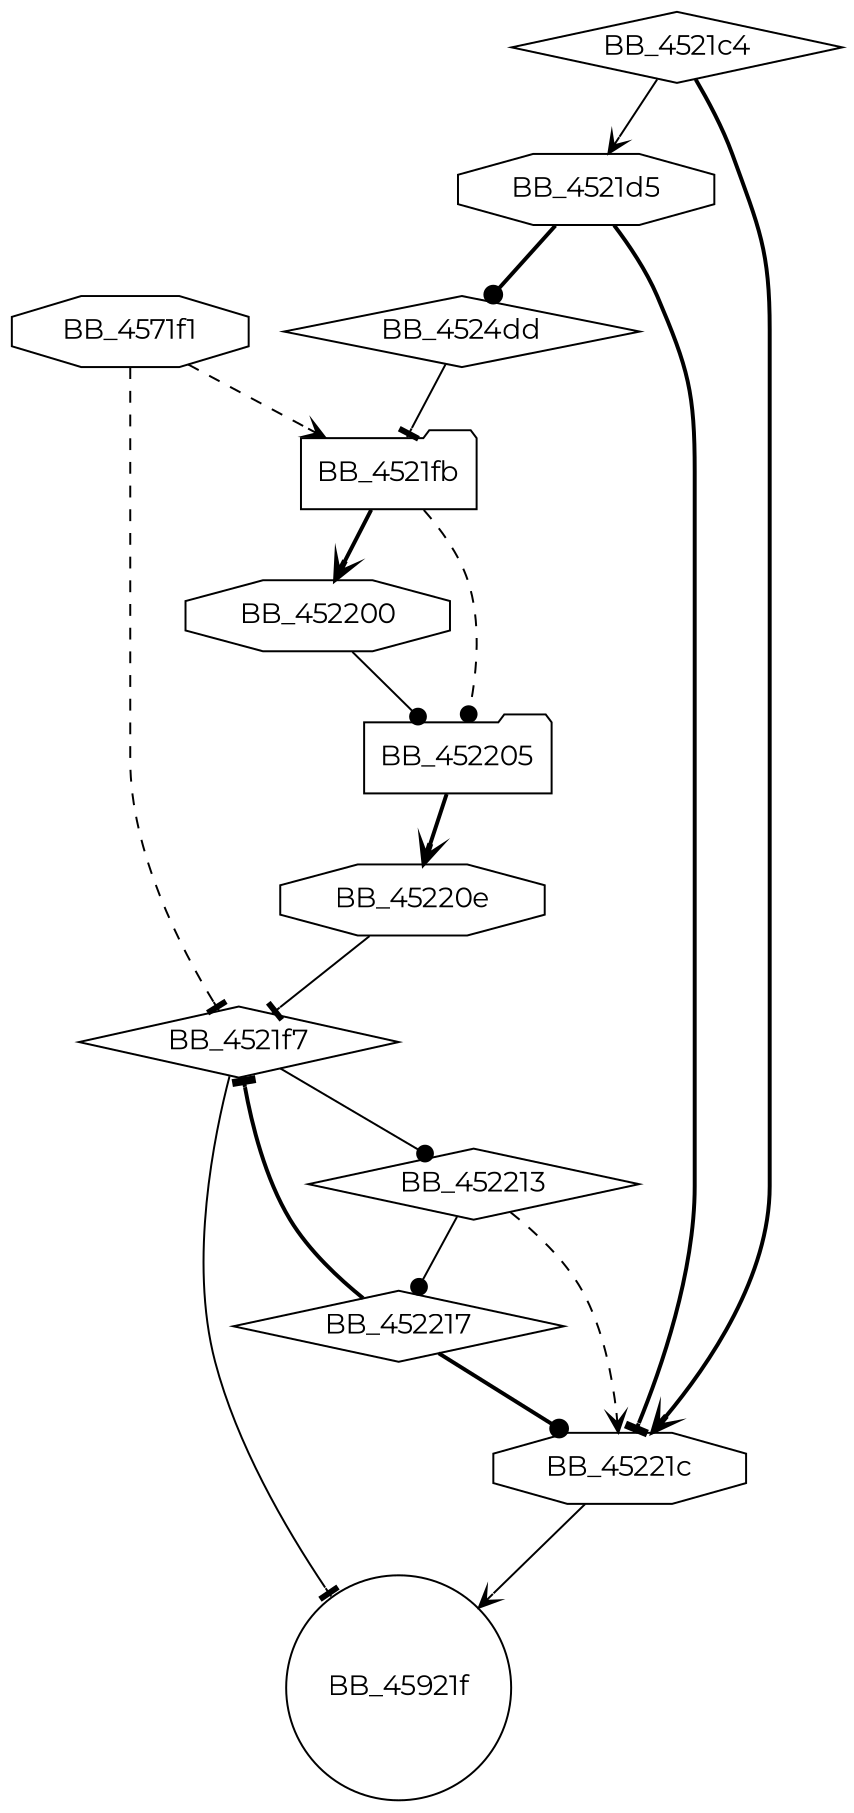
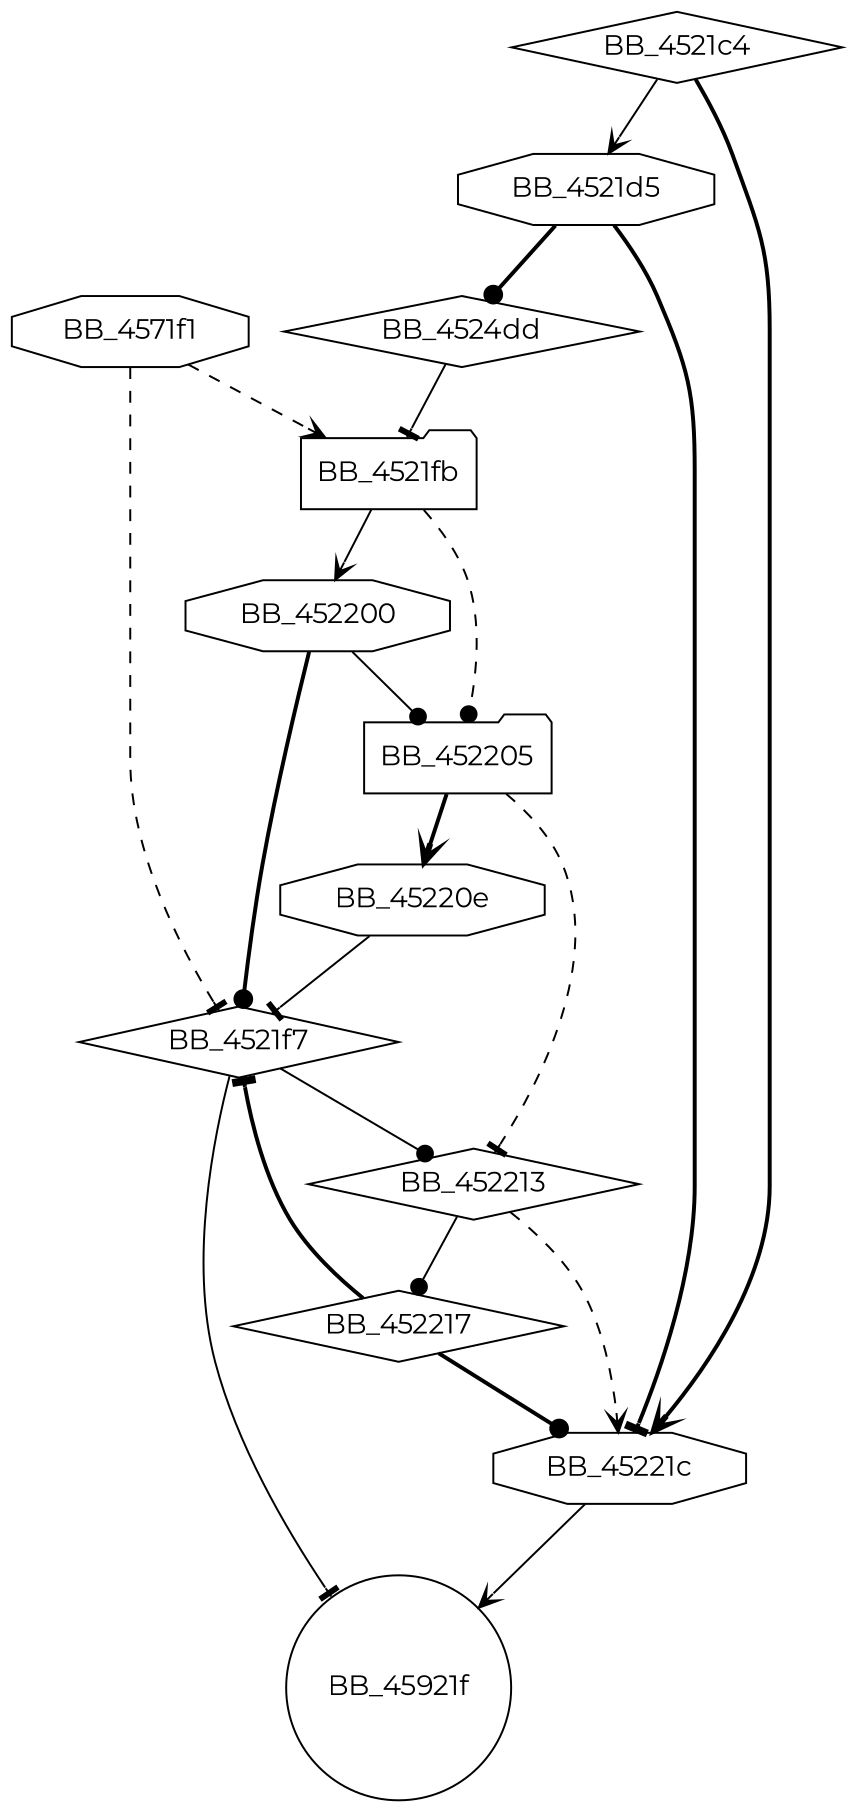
(358, 536) -> (358, 536)
none -> (271, 820)
none -> (572, 966)
